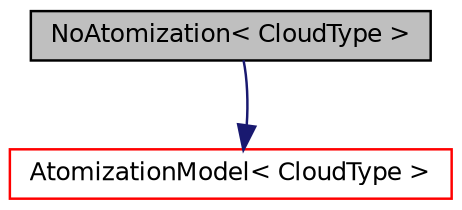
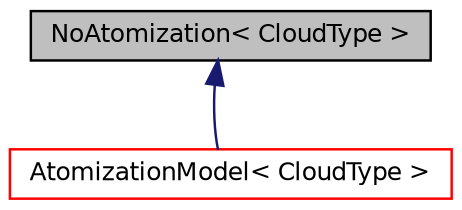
(247, 93) -> (214, 118)
